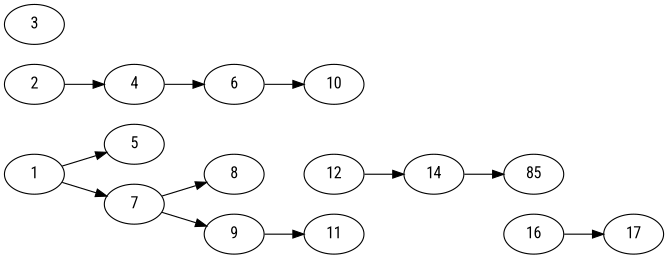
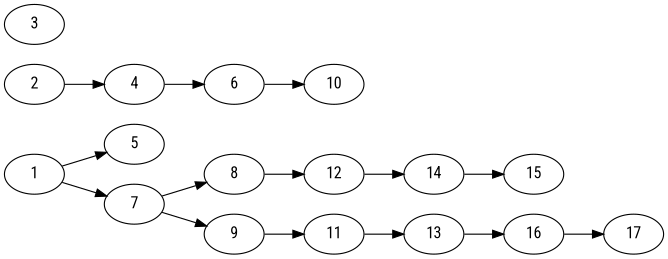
none -> (279, 174)
(534, 174) -> (534, 174)
none -> (434, 234)
